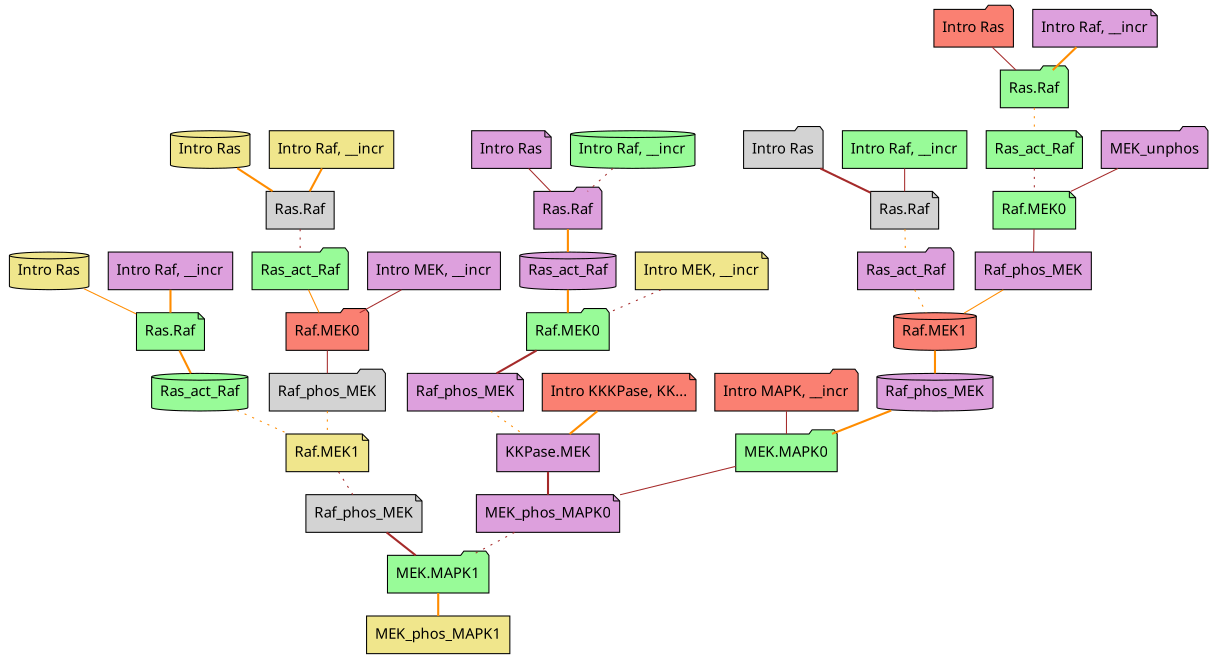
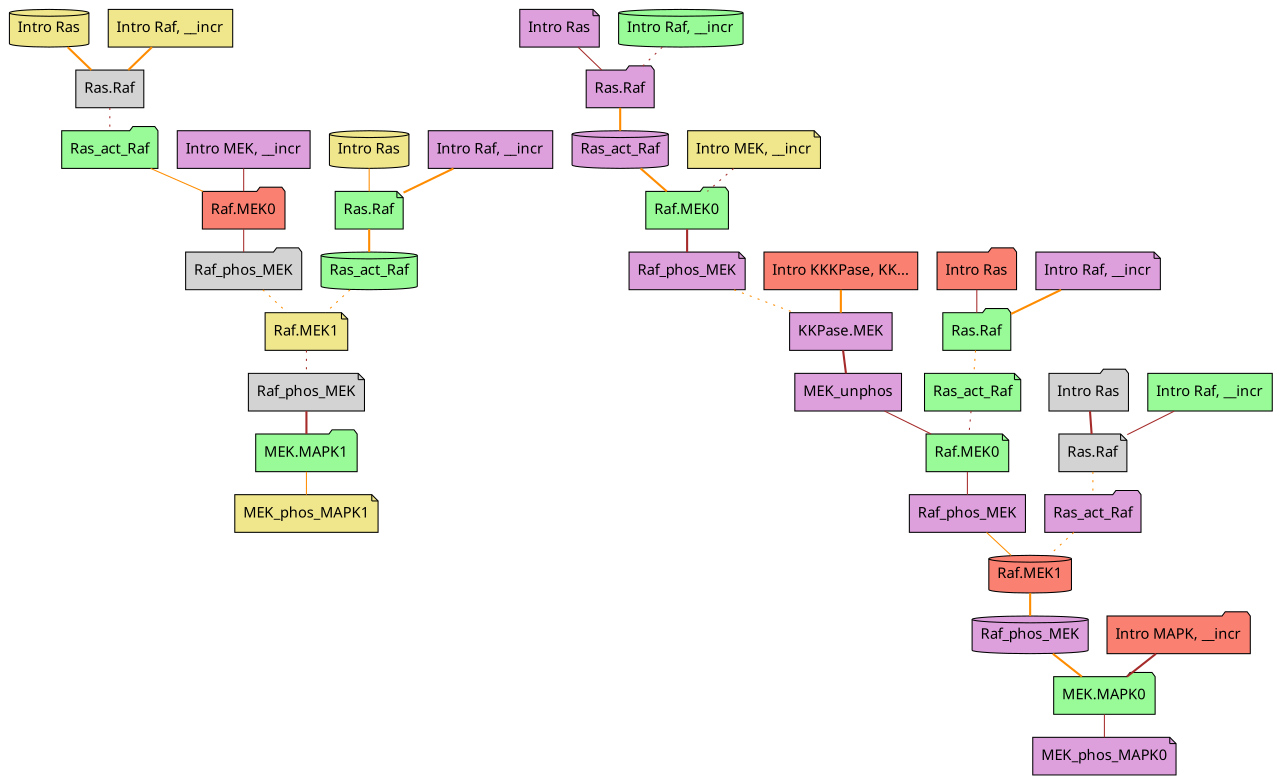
(1155, 150) -> (848, 392)
(619, 392) -> (841, 271)
(786, 423) -> (1141, 665)
(548, 483) -> (845, 362)
(493, 544) -> none
(438, 605) -> (306, 483)
(438, 635) -> (306, 514)
